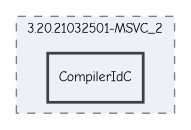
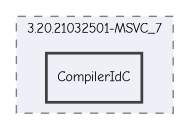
(95, 29) -> (95, 29)
